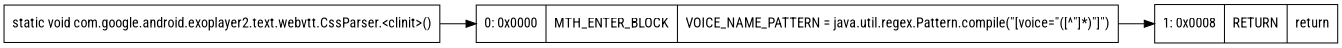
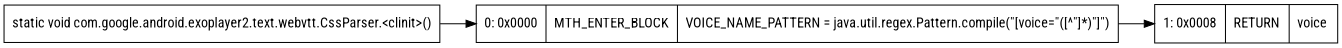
(1312, 23) -> (1312, 23)
